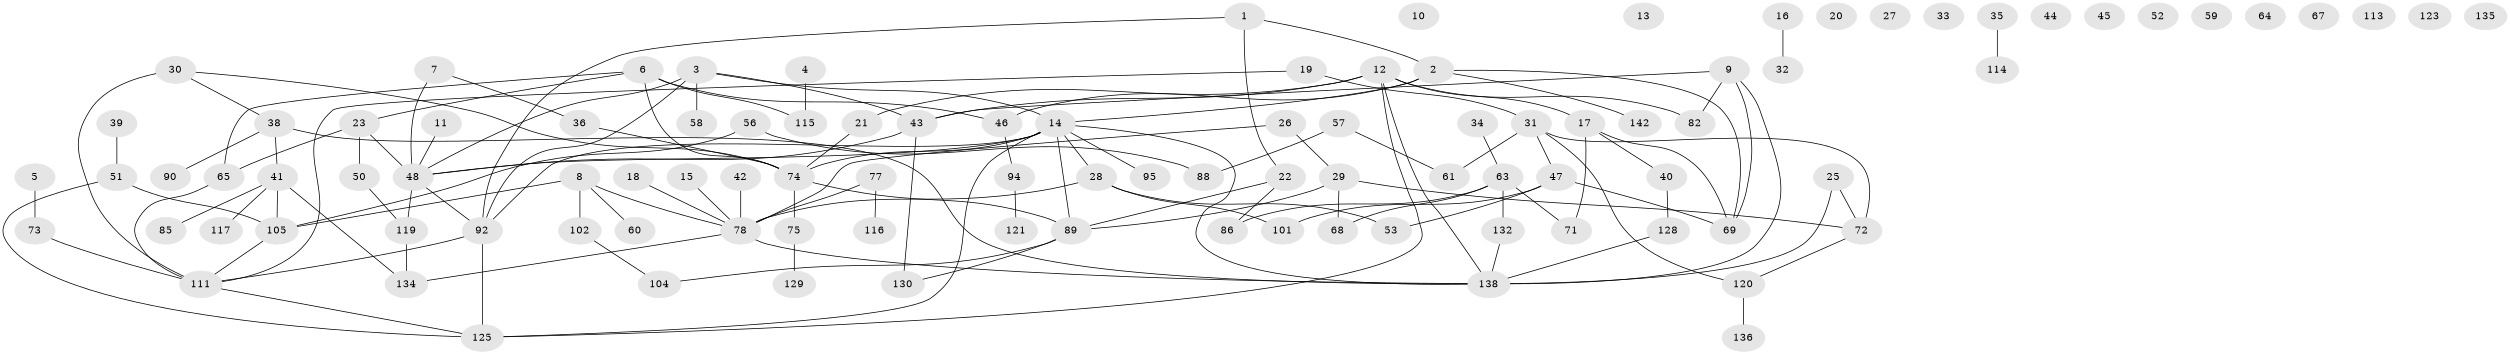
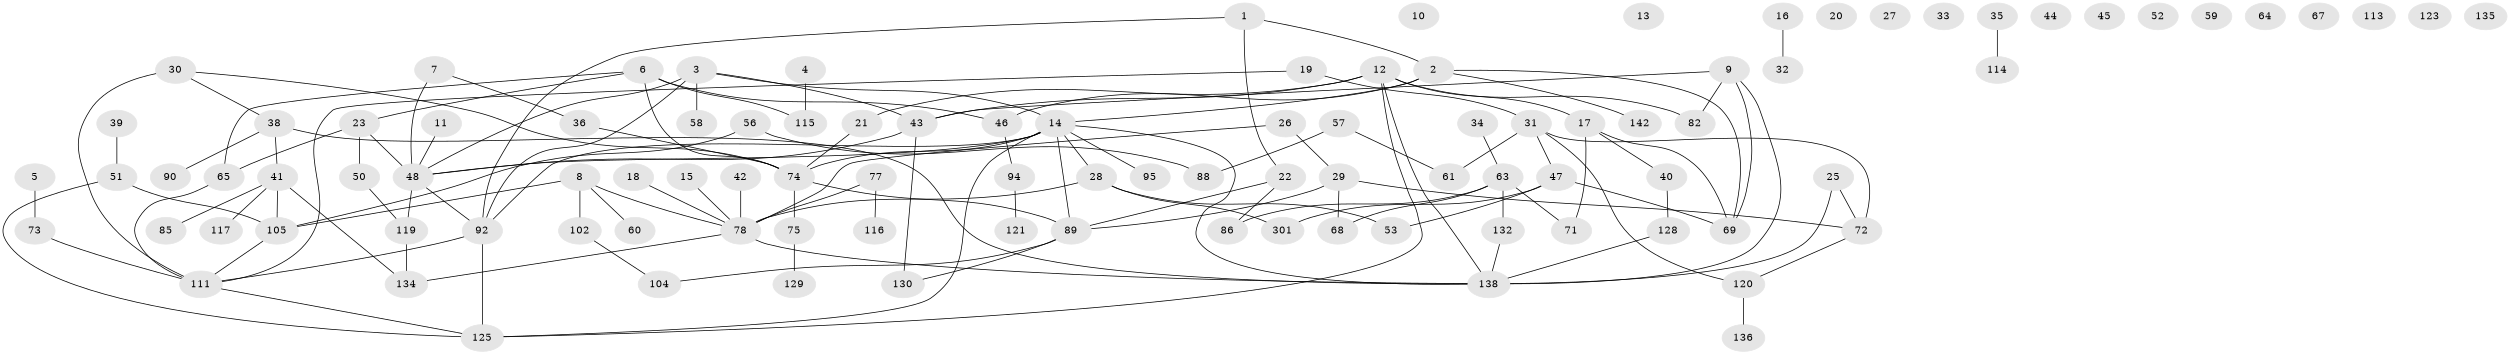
(1283, 231) -> (1283, 231)
